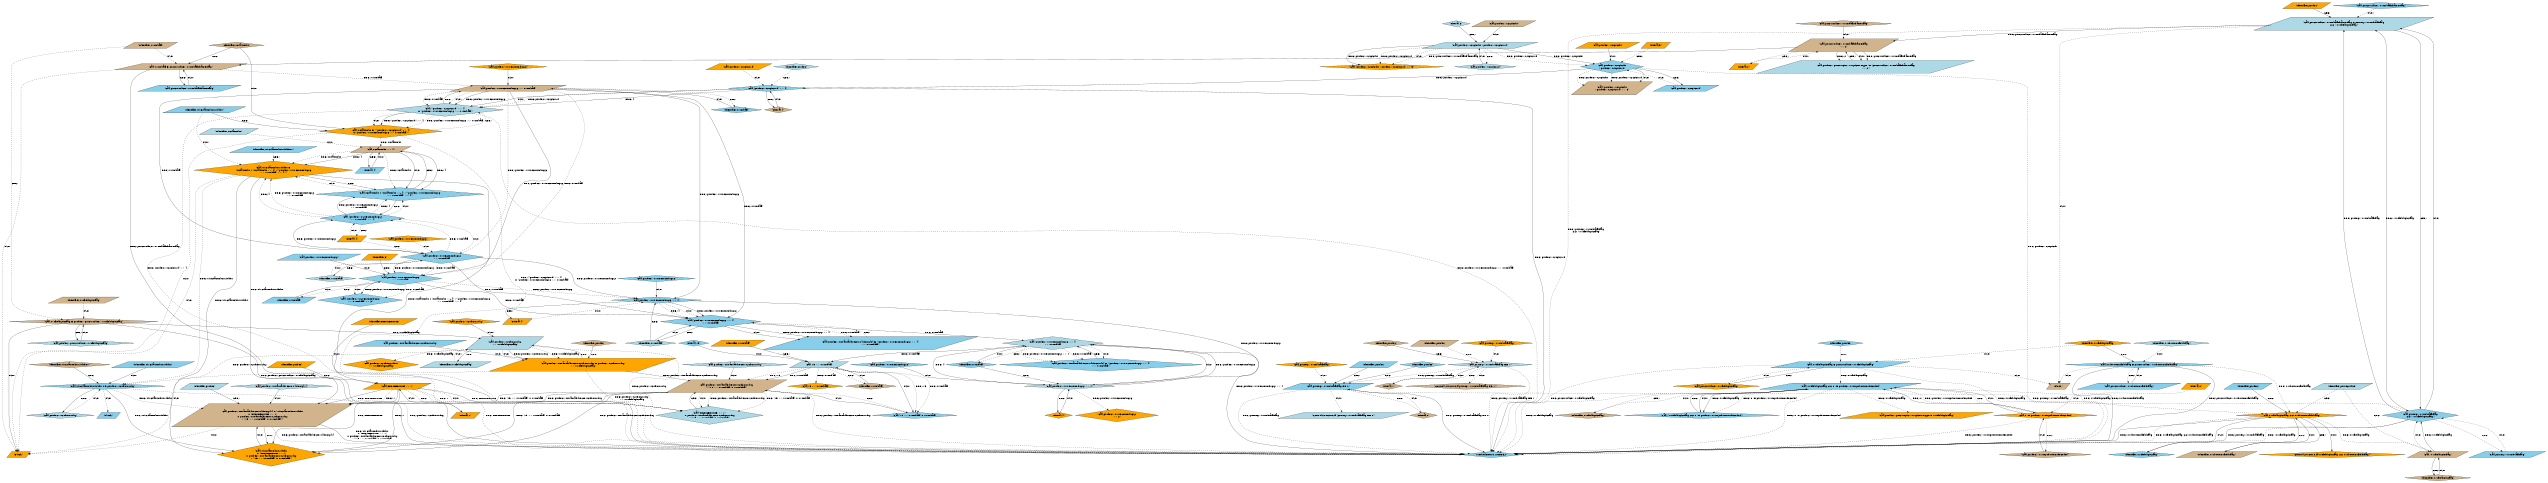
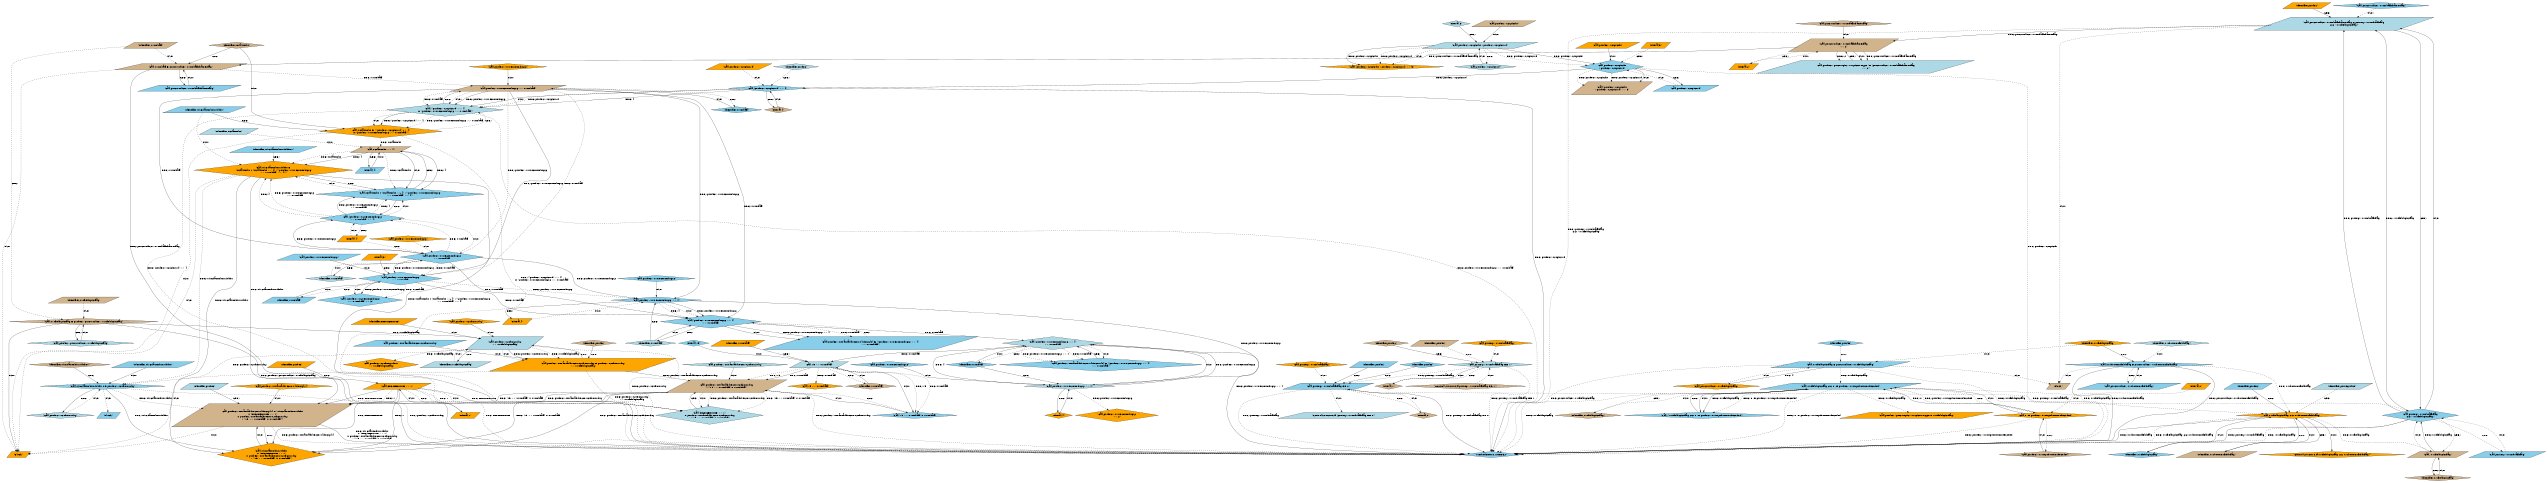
(380, 257) -> (380, 257)
(332, 358) -> (440, 332)
(1479, 375) -> (1484, 378)
(1789, 375) -> (1789, 375)
(281, 386) -> (281, 386)
(2379, 430) -> (2454, 432)
